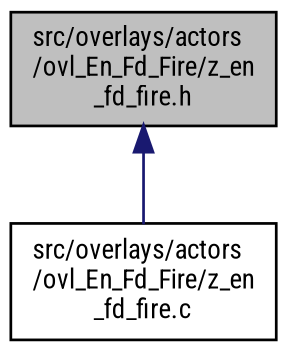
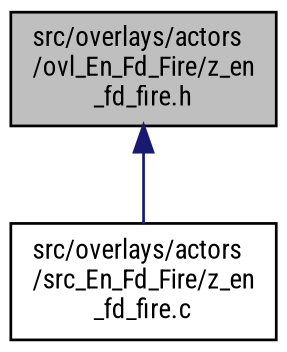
(144, 282) -> (144, 282)
